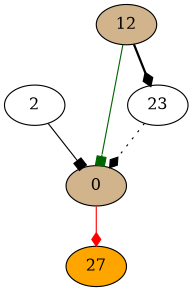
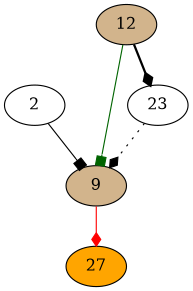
(96, 186) -> (96, 186)
